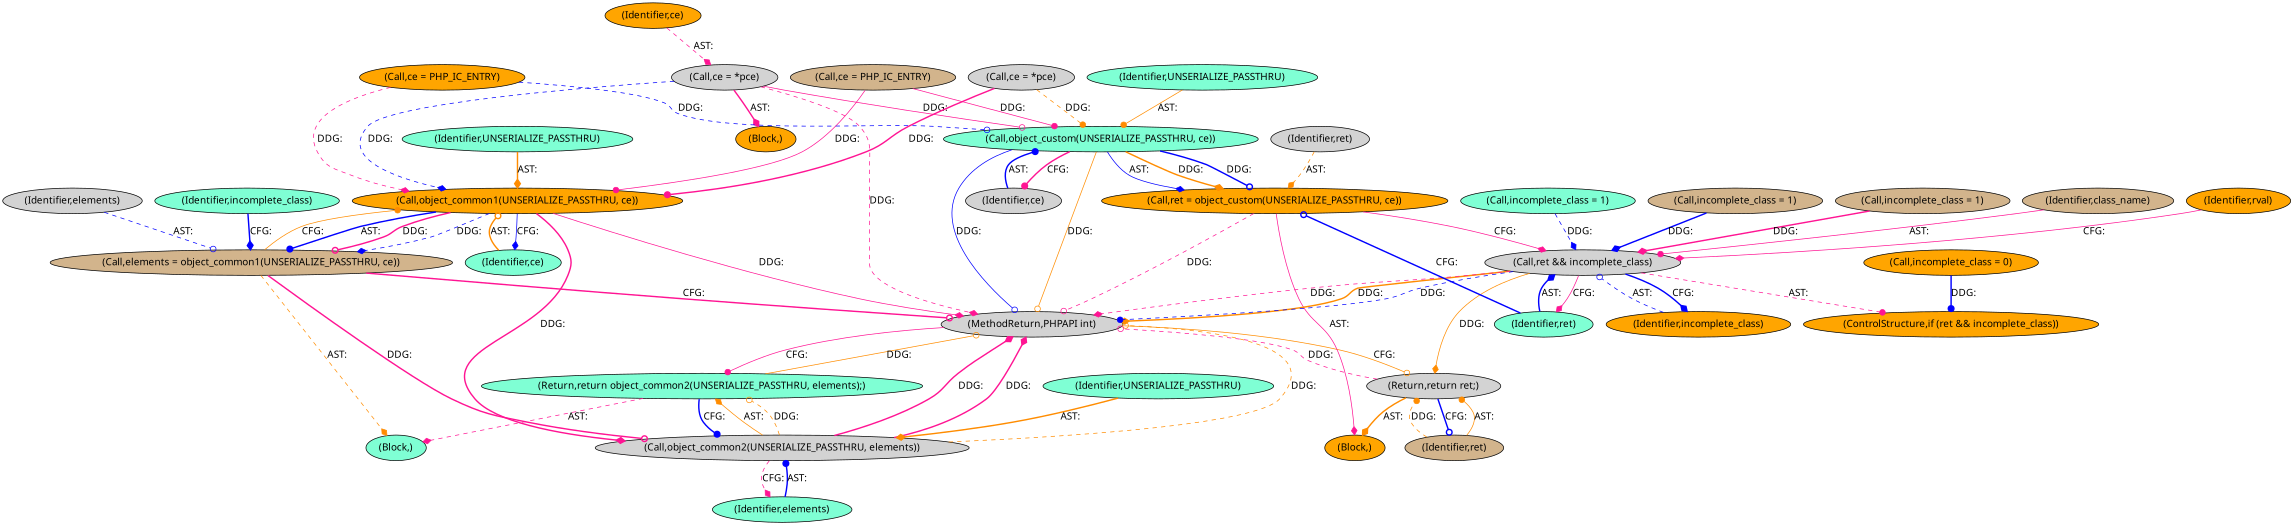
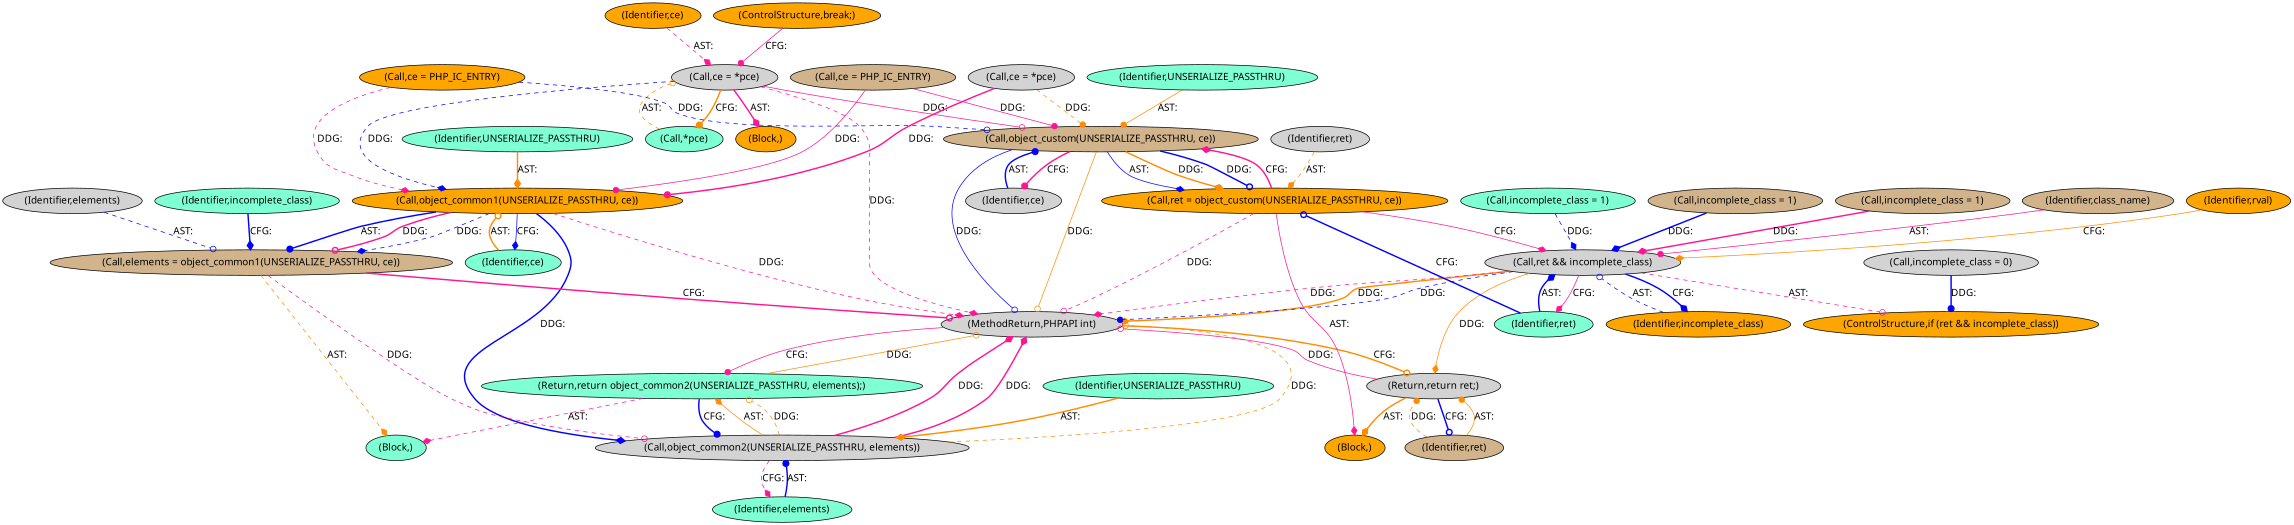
none -> (797, 16)
none -> (684, 139)
(1101, 139) -> (1101, 139)
none -> (1248, 160)
(326, 220) -> none
(1943, 241) -> (1943, 241)
(1951, 263) -> (1951, 263)
(752, 273) -> (752, 273)
(1760, 292) -> (1760, 292)
(1265, 337) -> (1265, 337)
(1266, 343) -> (1266, 343)
(476, 356) -> (476, 356)
(440, 393) -> (440, 393)
